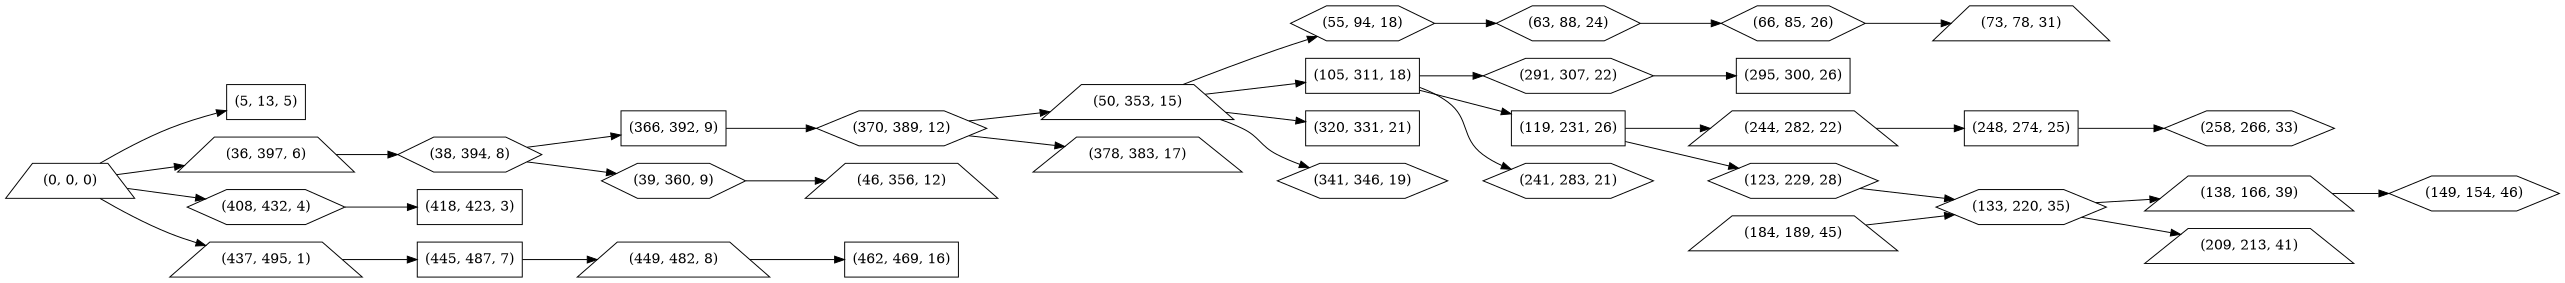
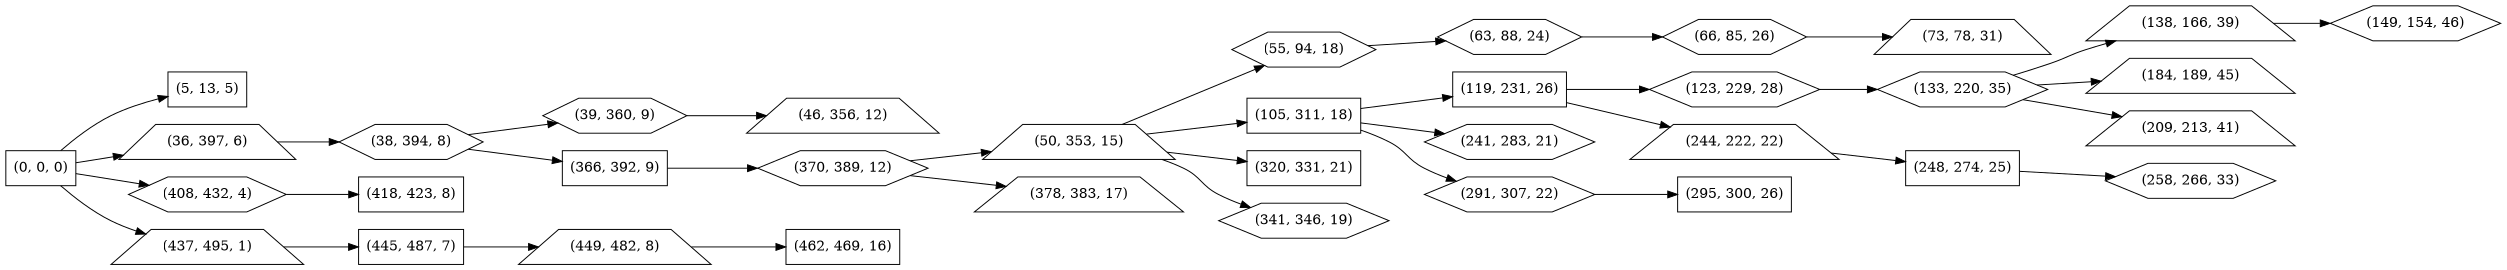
(1793, 128) -> (1735, 142)
(70, 181) -> (41, 168)
(470, 207) -> (411, 194)
(1905, 220) -> (2064, 83)
